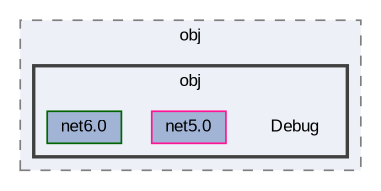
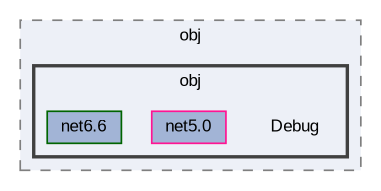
(84, 127) -> (84, 127)
